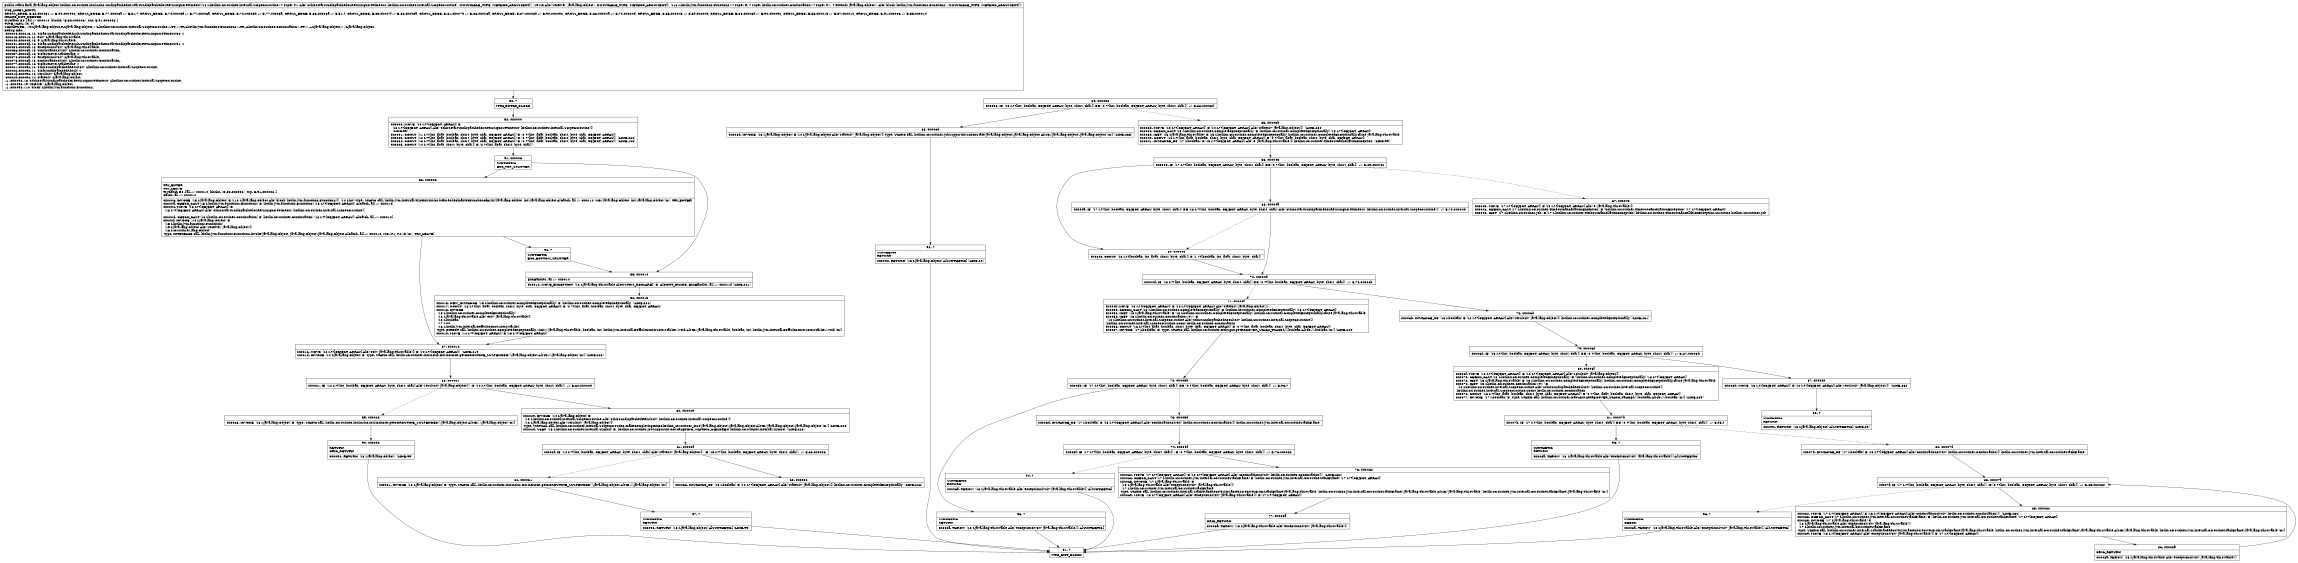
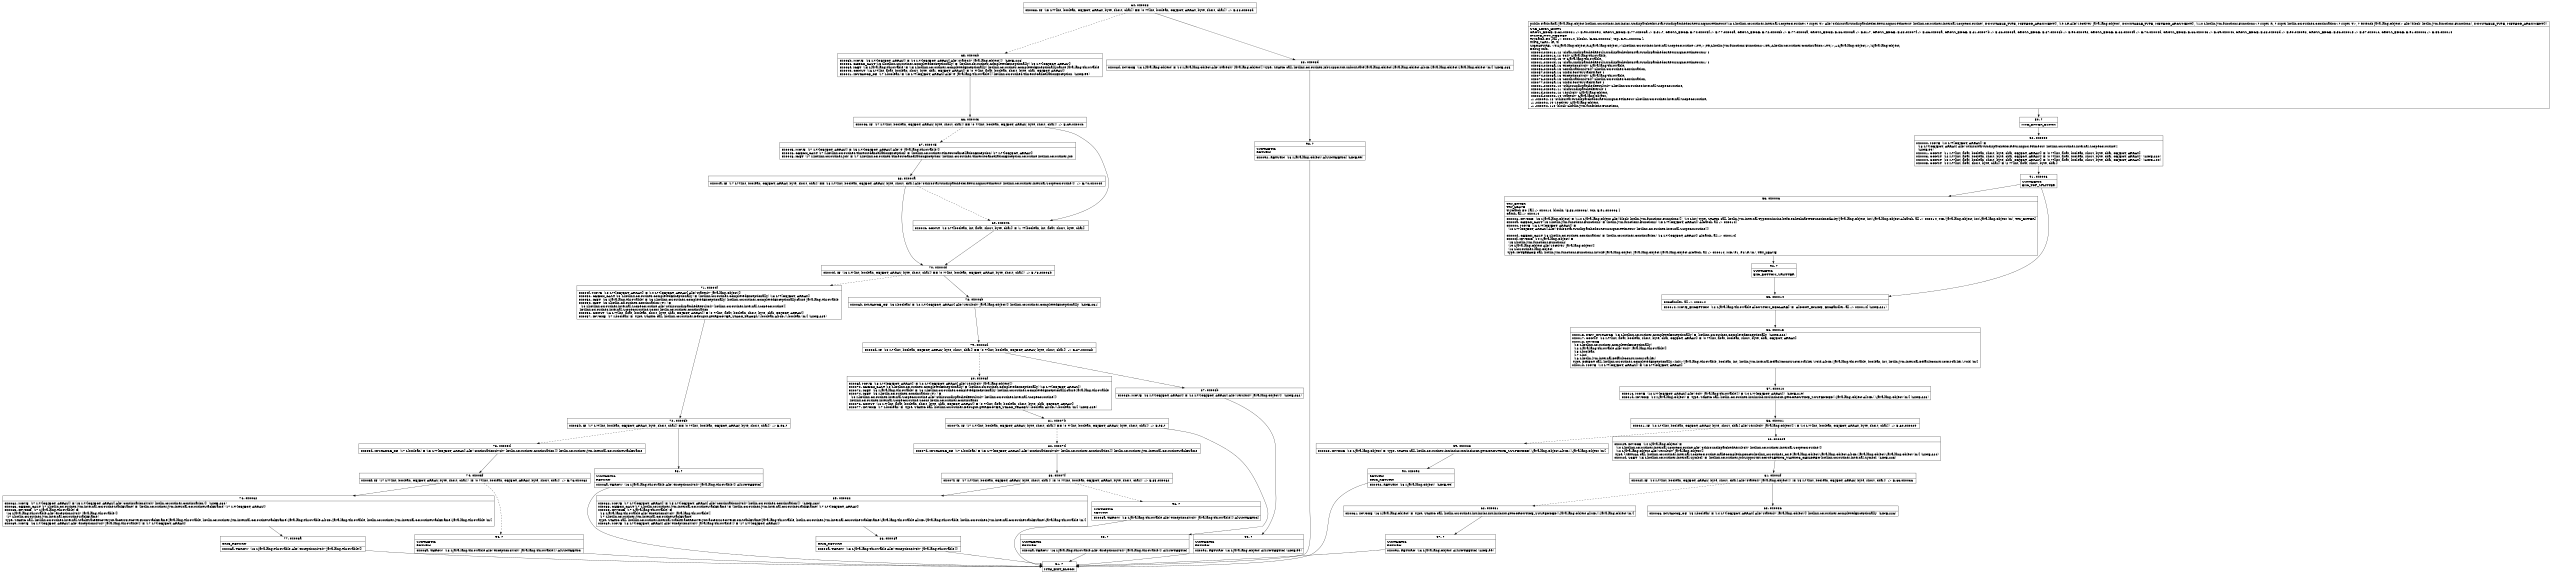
(1270, 184) -> (917, 167)
(421, 292) -> none
(2243, 493) -> (993, 558)
(1630, 523) -> (1101, 513)
none -> (1136, 560)
